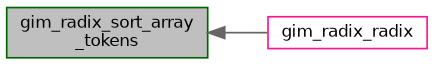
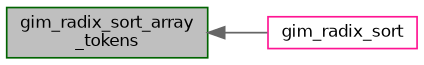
(348, 33) -> (343, 33)
